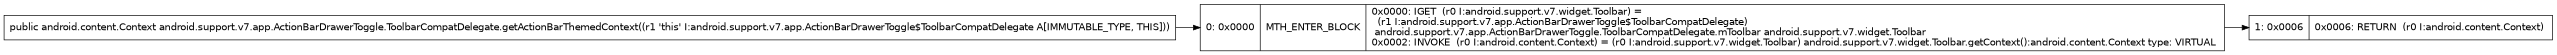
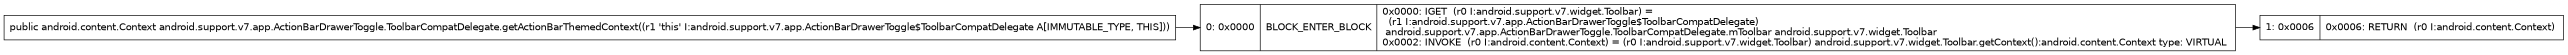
(1313, 27) -> (1319, 27)
